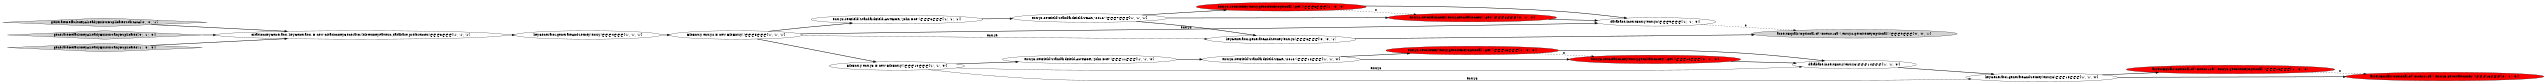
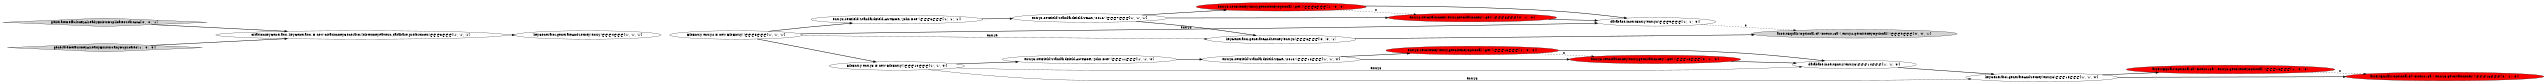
(105, 35) -> none
(664, 35) -> none
